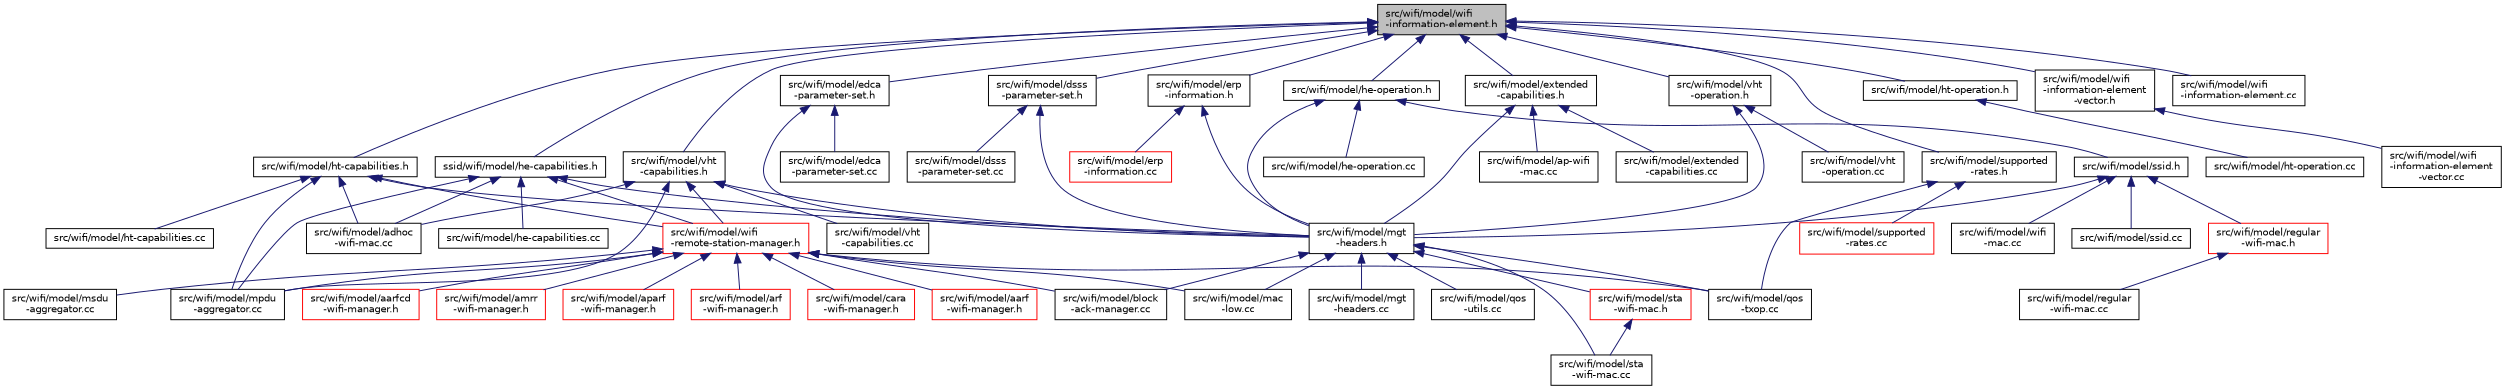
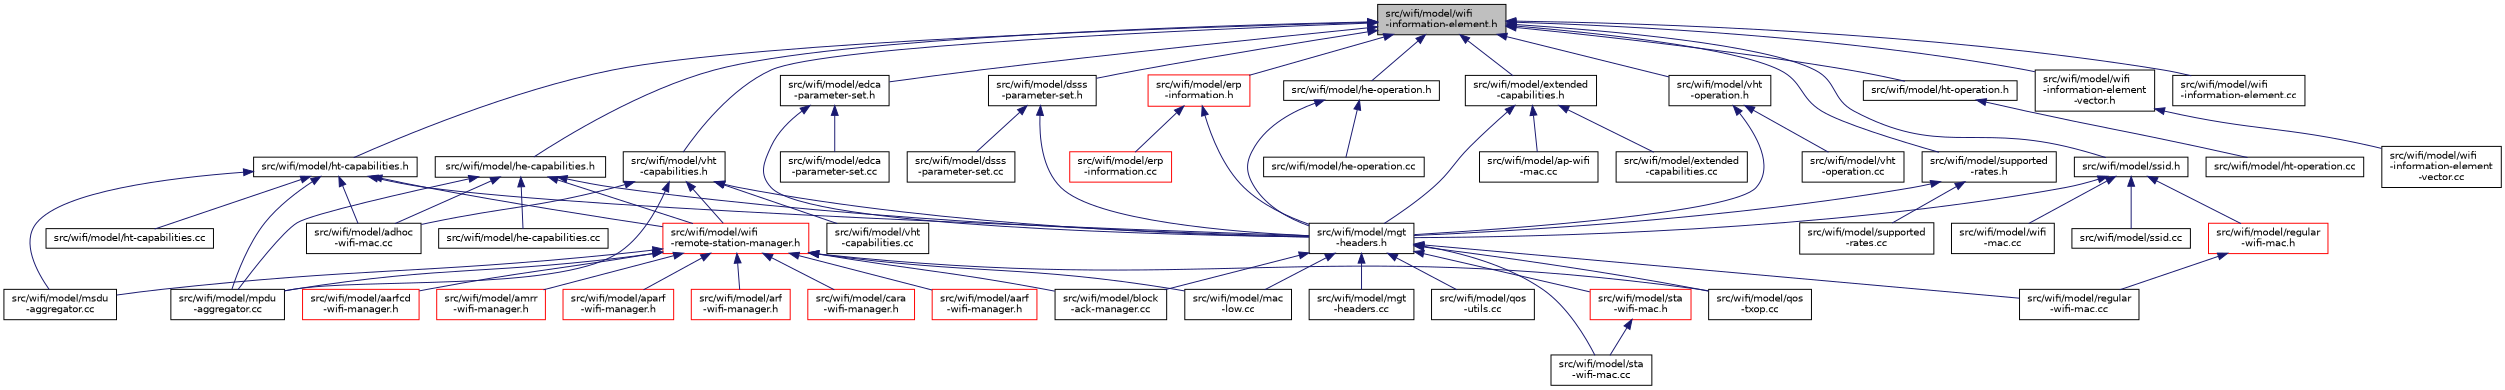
(1199, 91) -> (1199, 91)
(1757, 124) -> (1820, 73)
(520, 167) -> (520, 167)
none -> (101, 193)
(1823, 213) -> (1673, 218)
(1867, 238) -> (1867, 238)
none -> (1722, 272)
